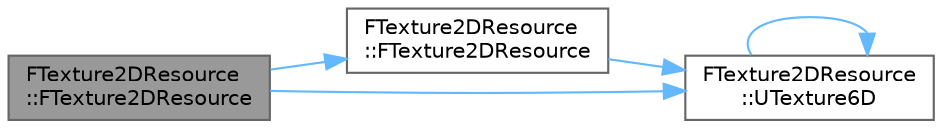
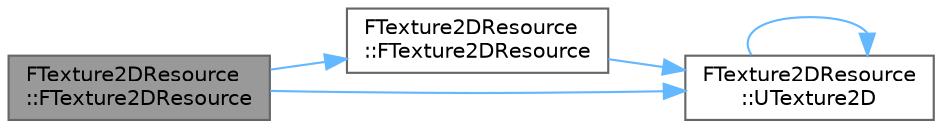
(810, 88) -> (810, 88)
